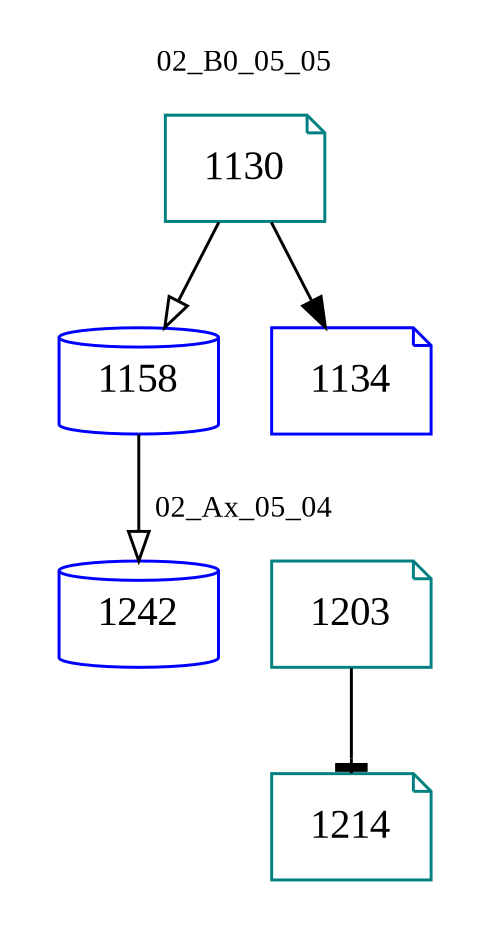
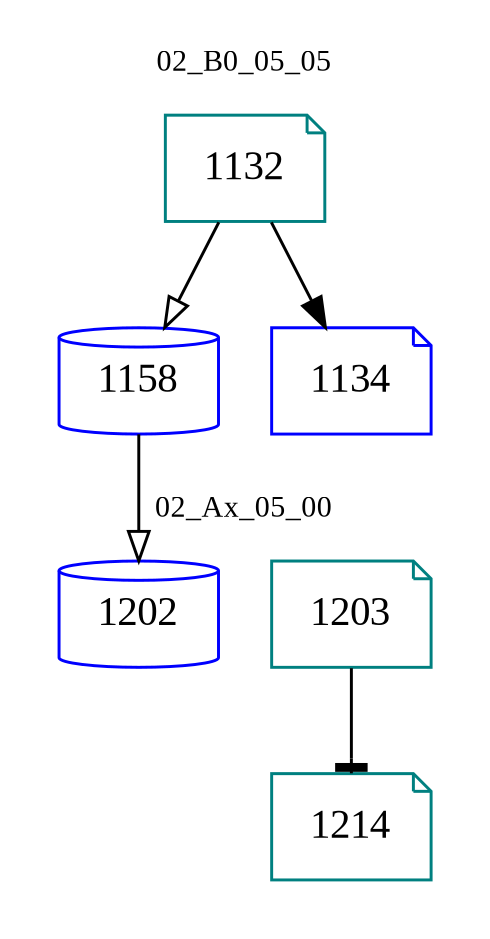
(245, 168) -> (245, 168)
(245, 509) -> (245, 509)
(139, 614) -> (139, 614)
